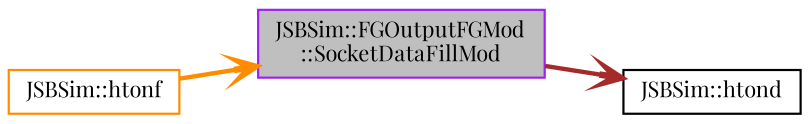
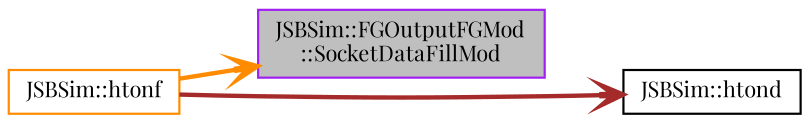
(573, 70) -> (390, 97)
